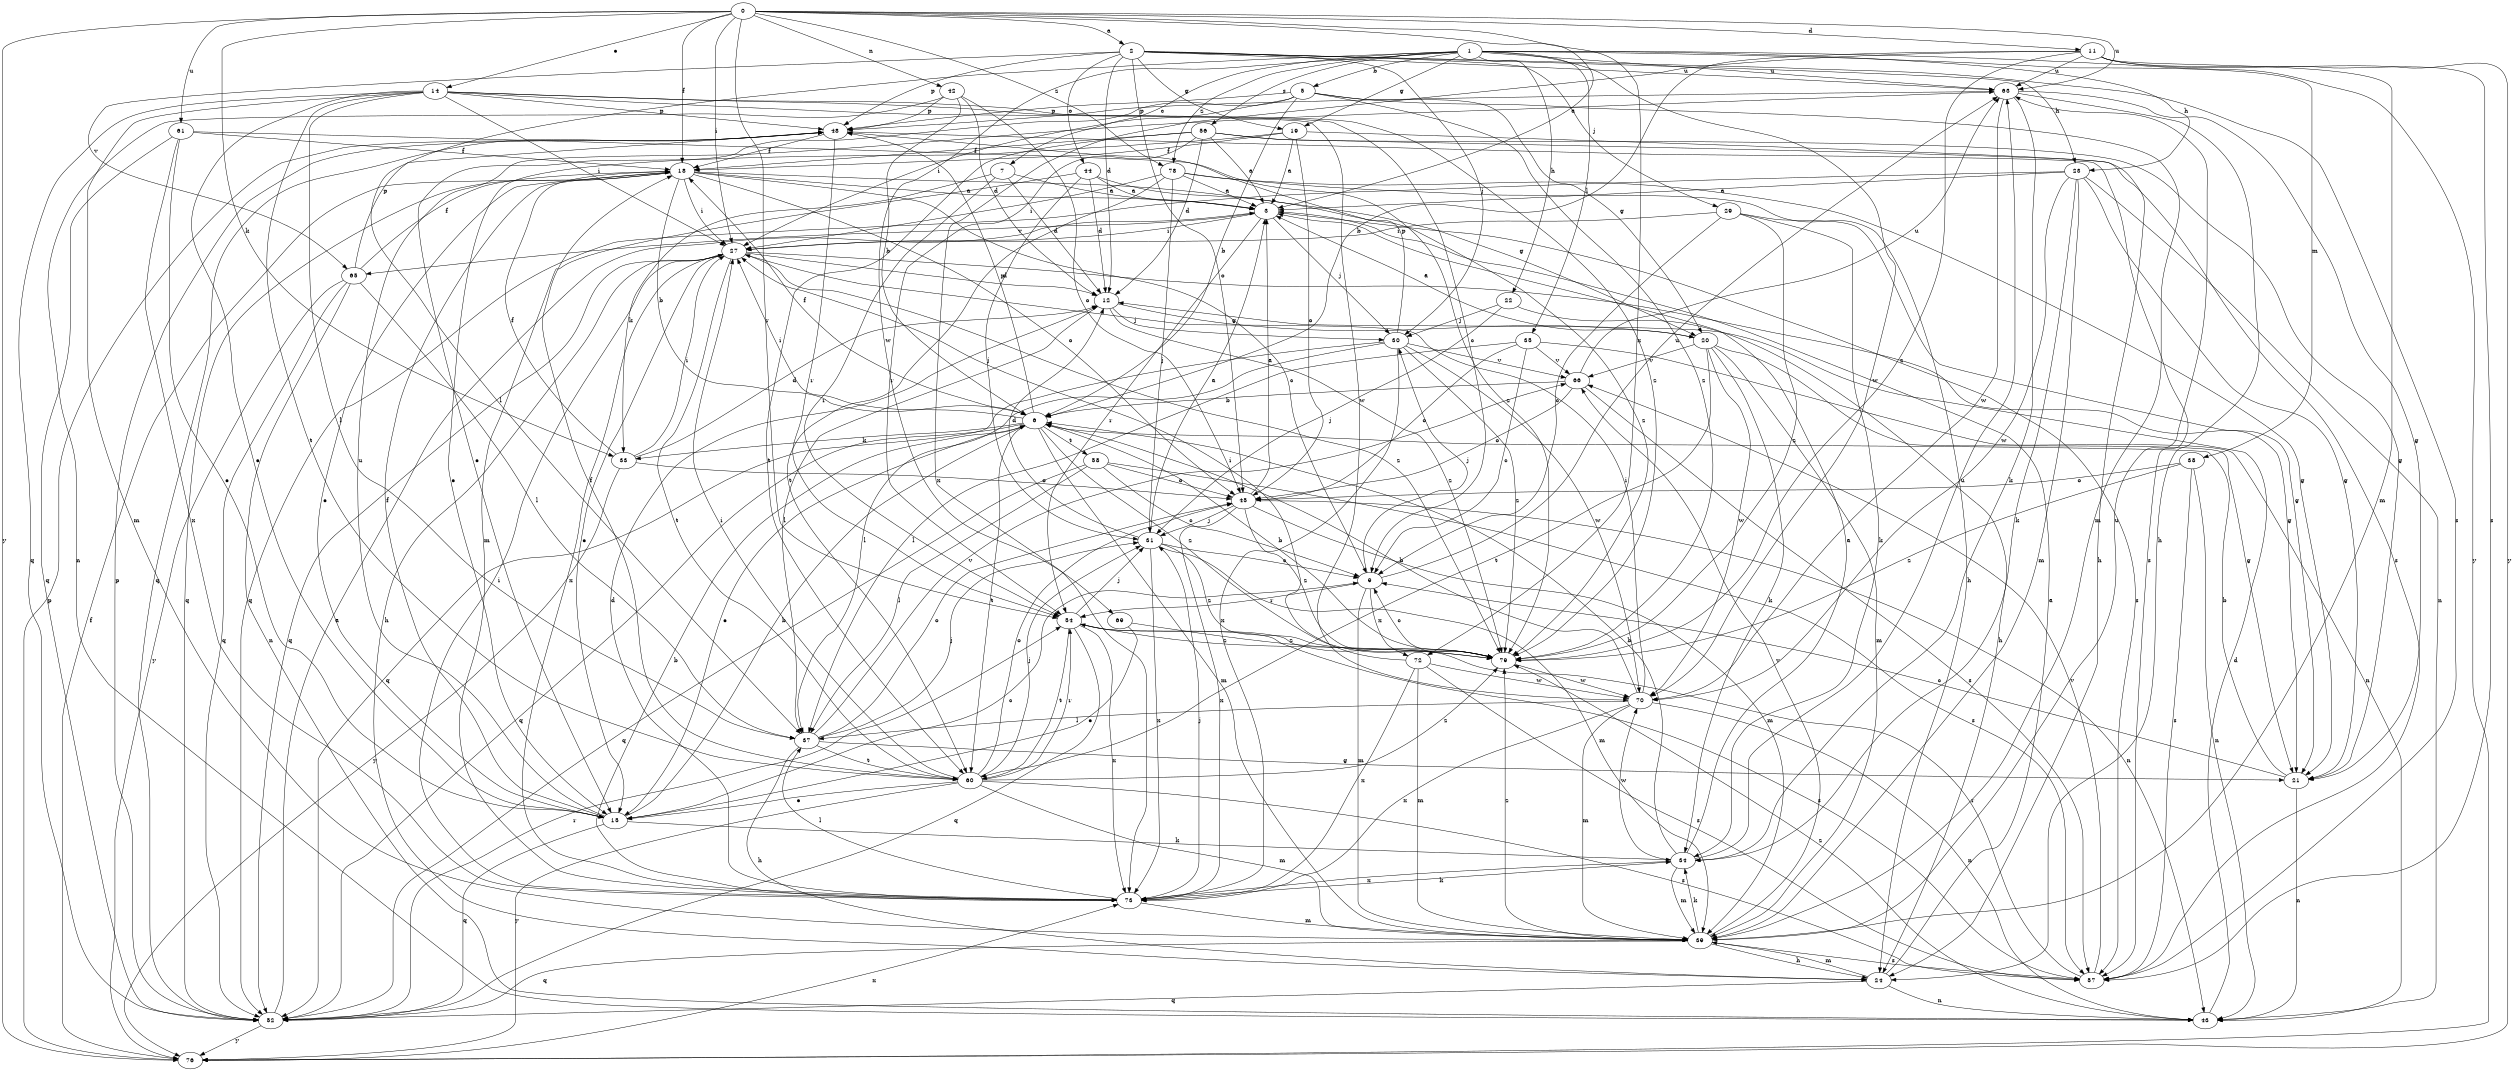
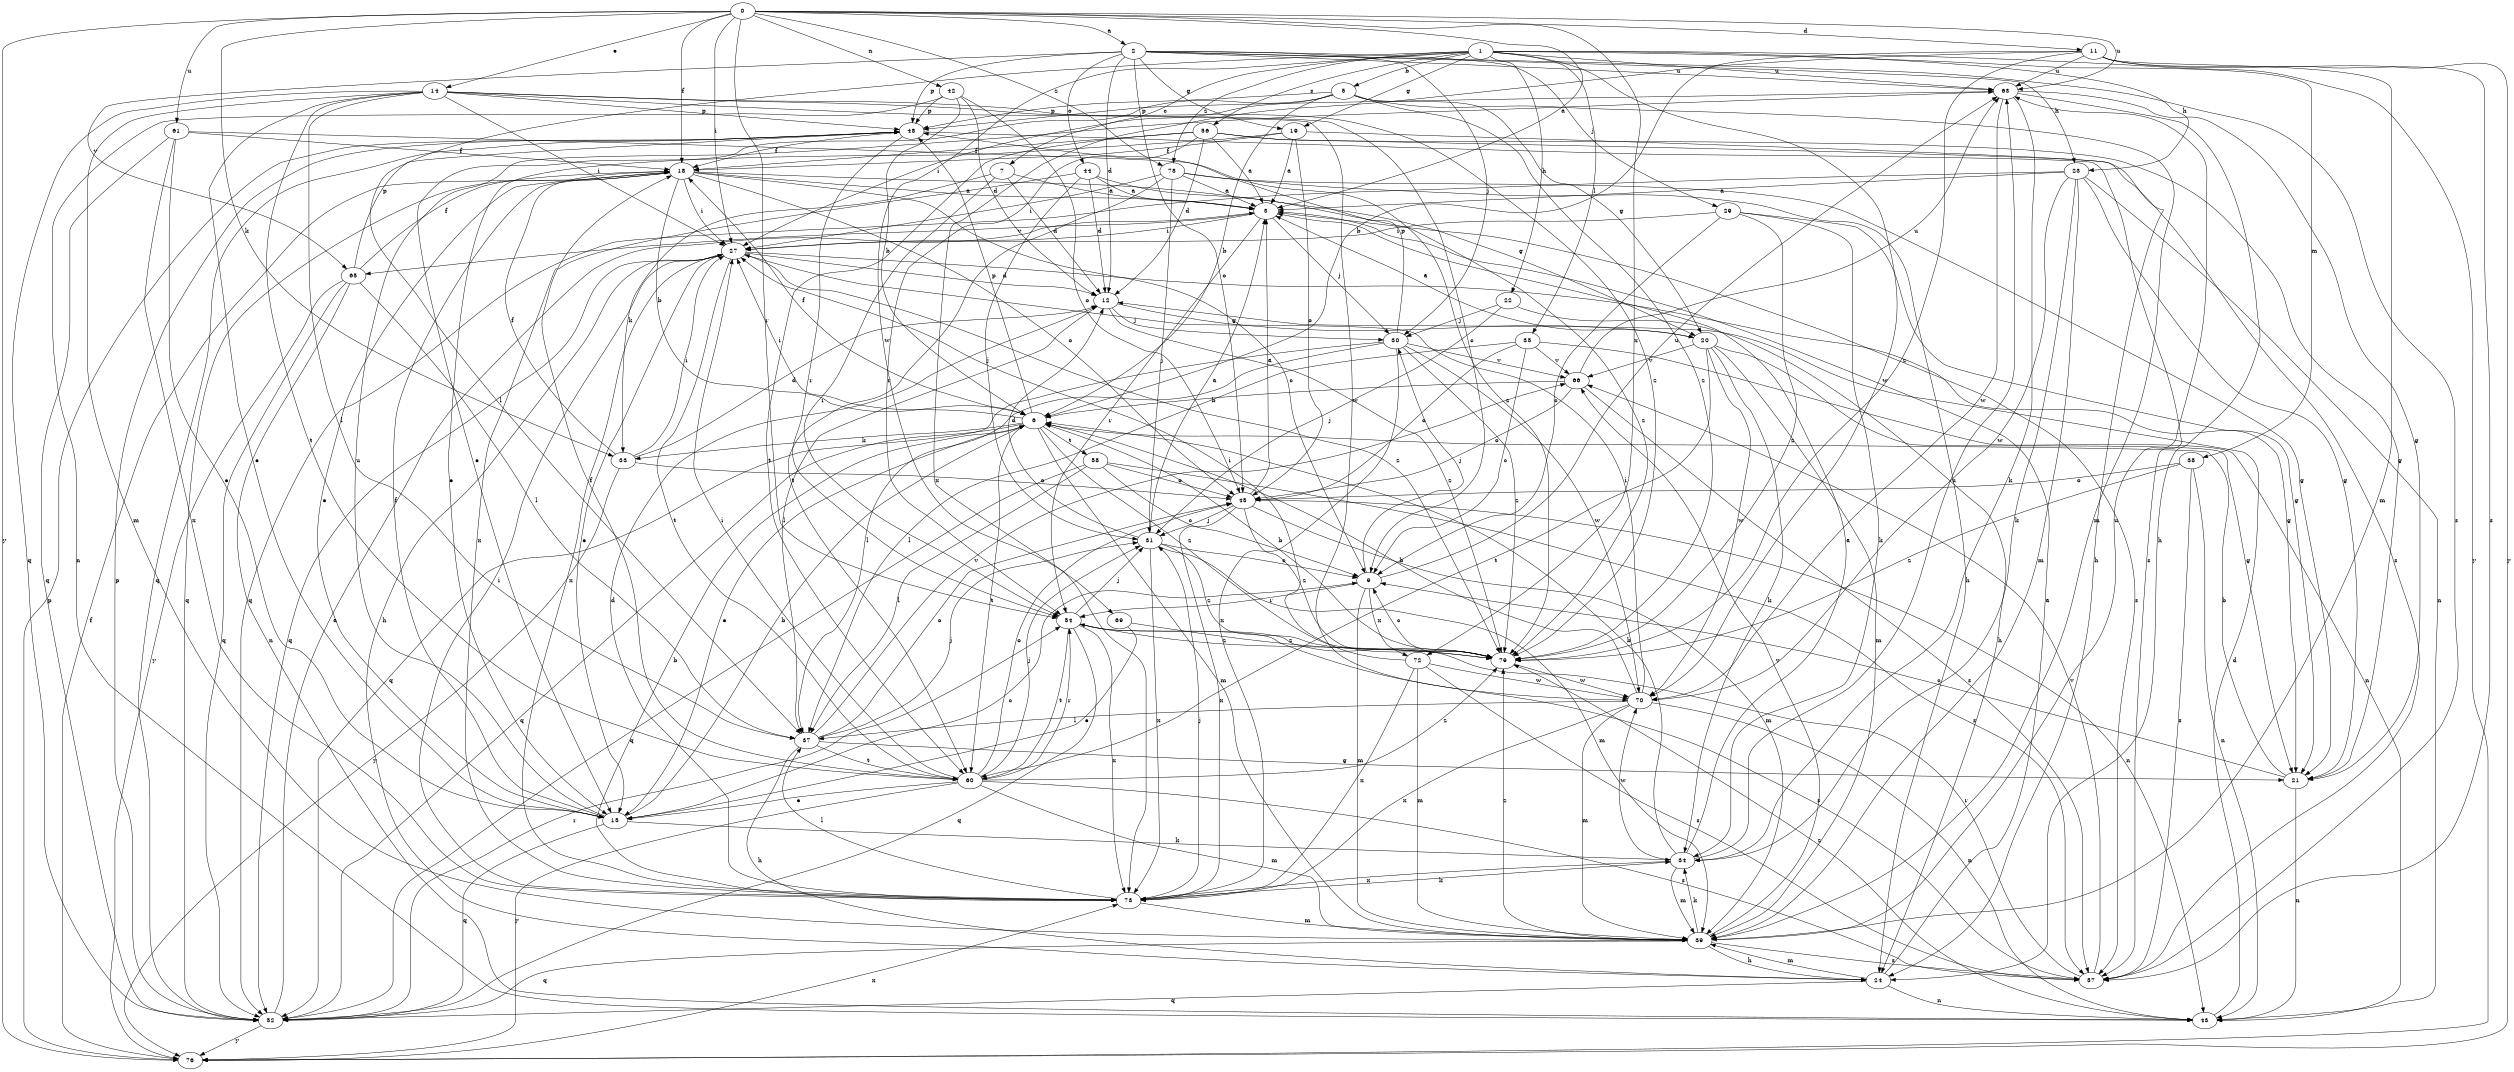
(487, 541) -> (480, 541)
